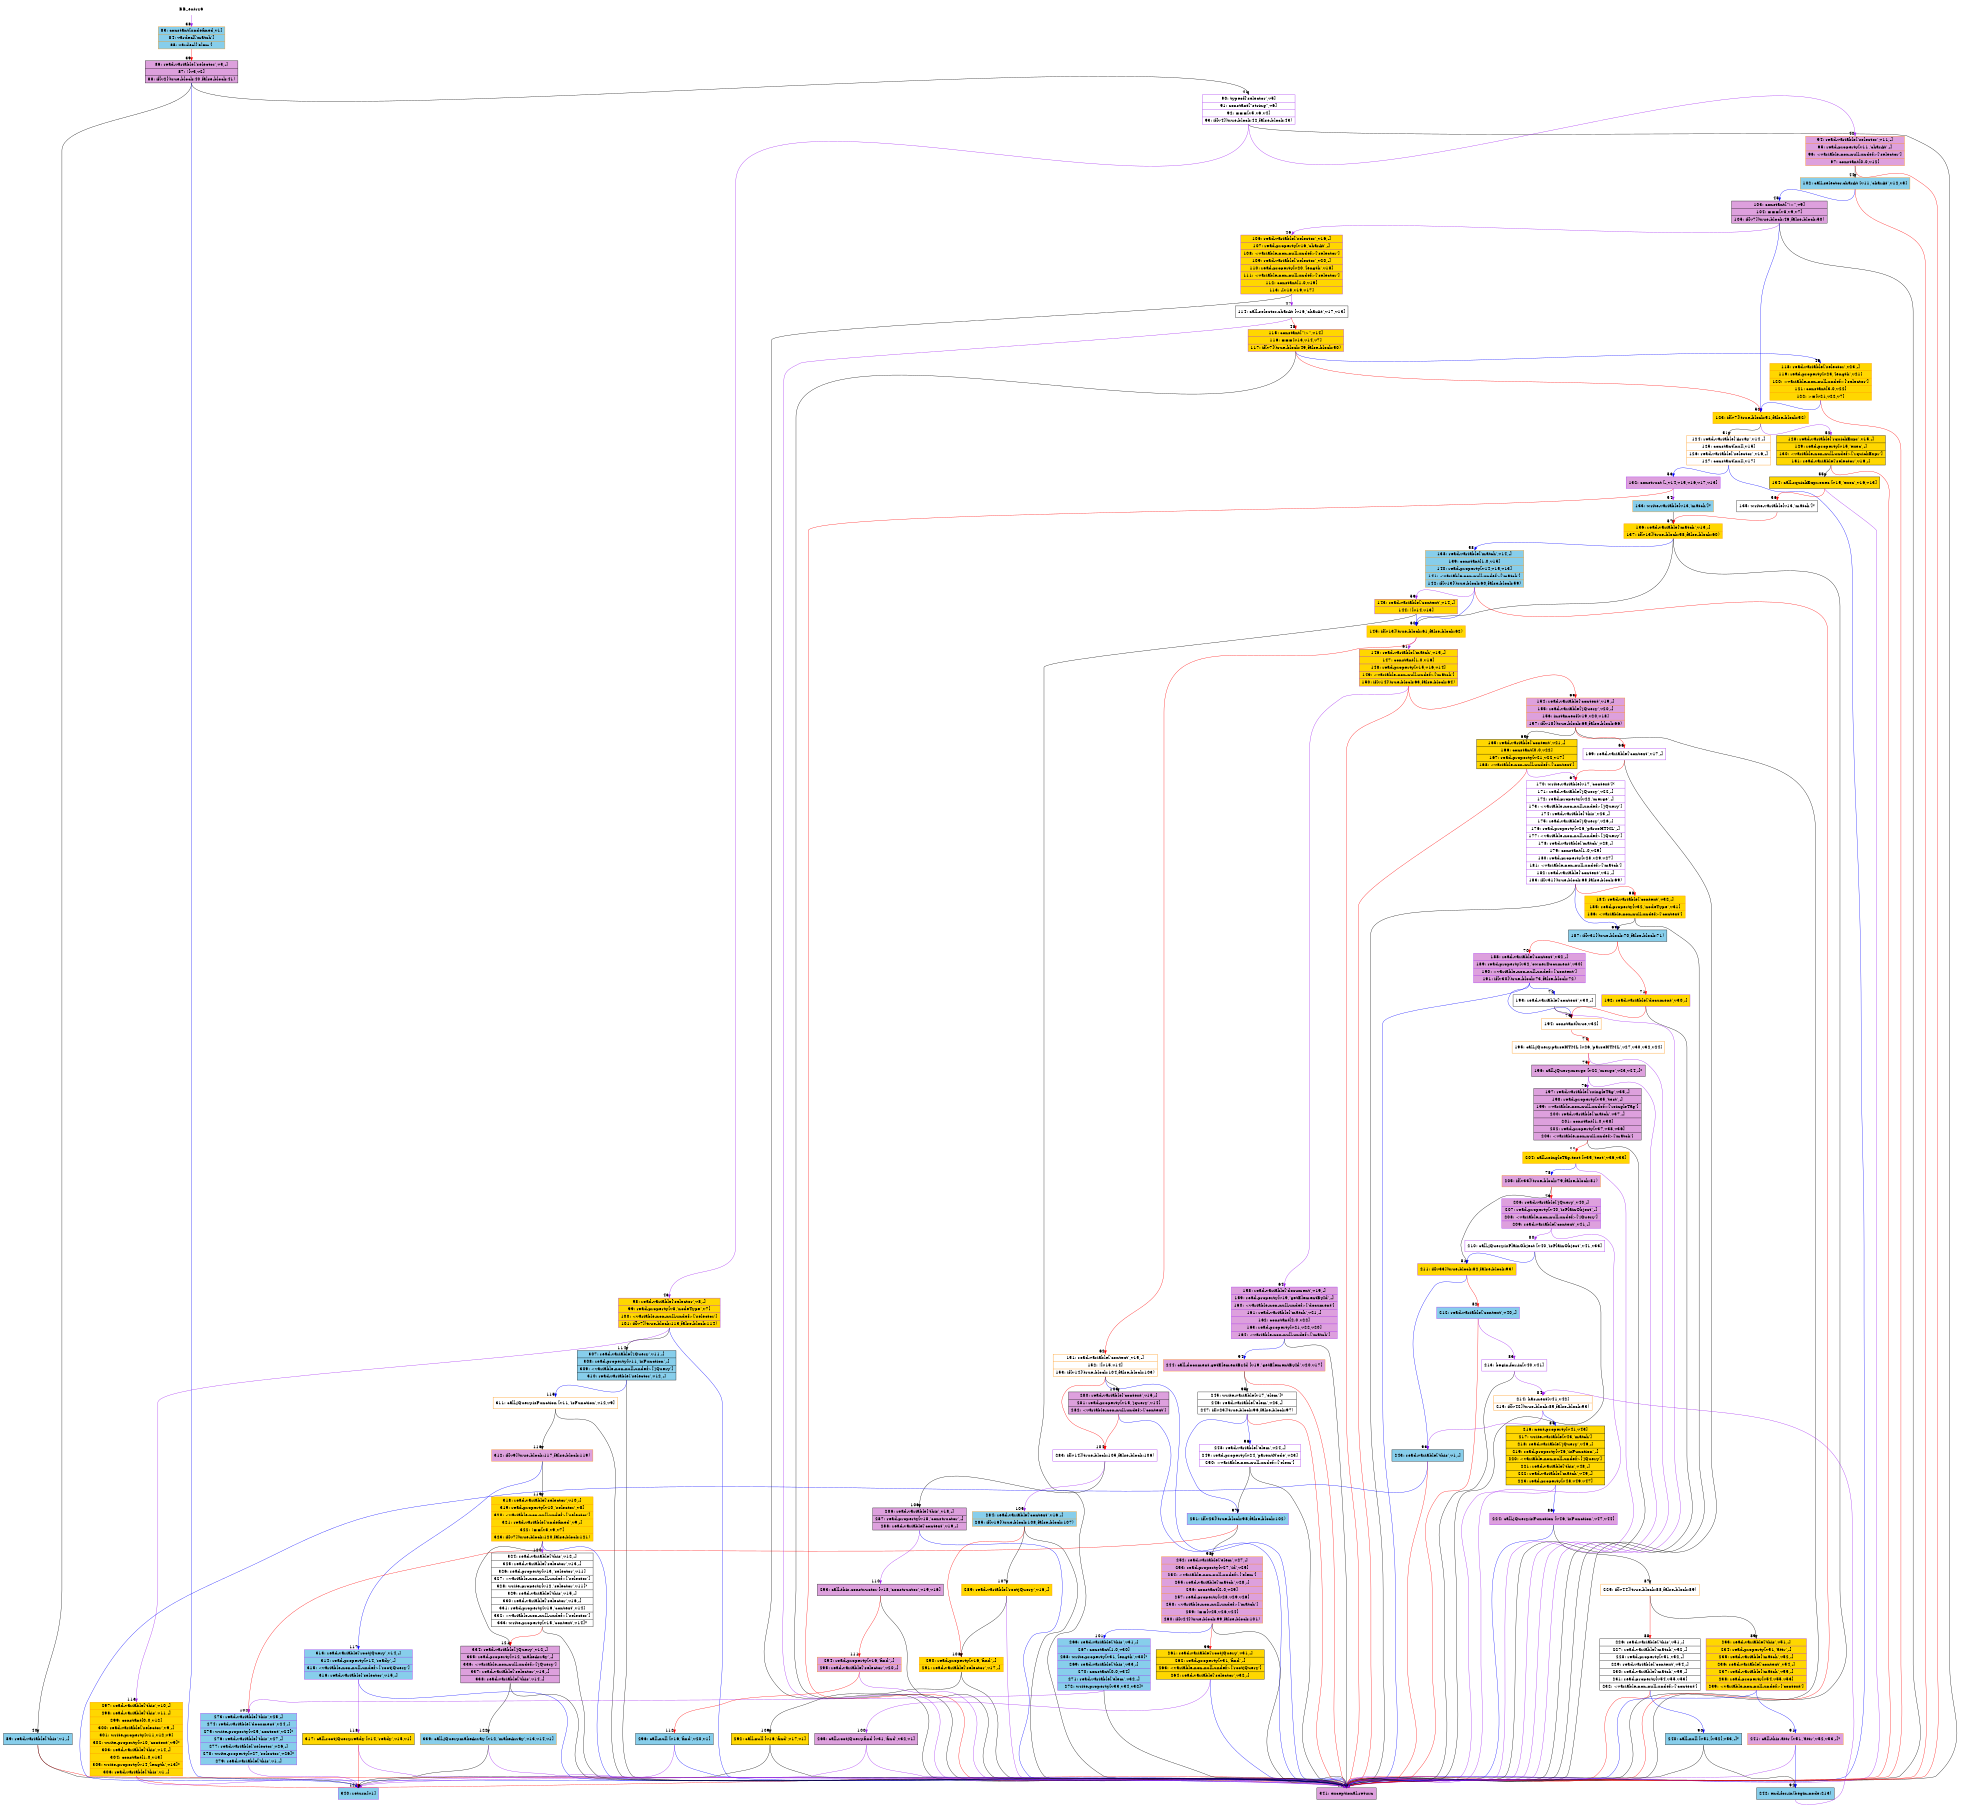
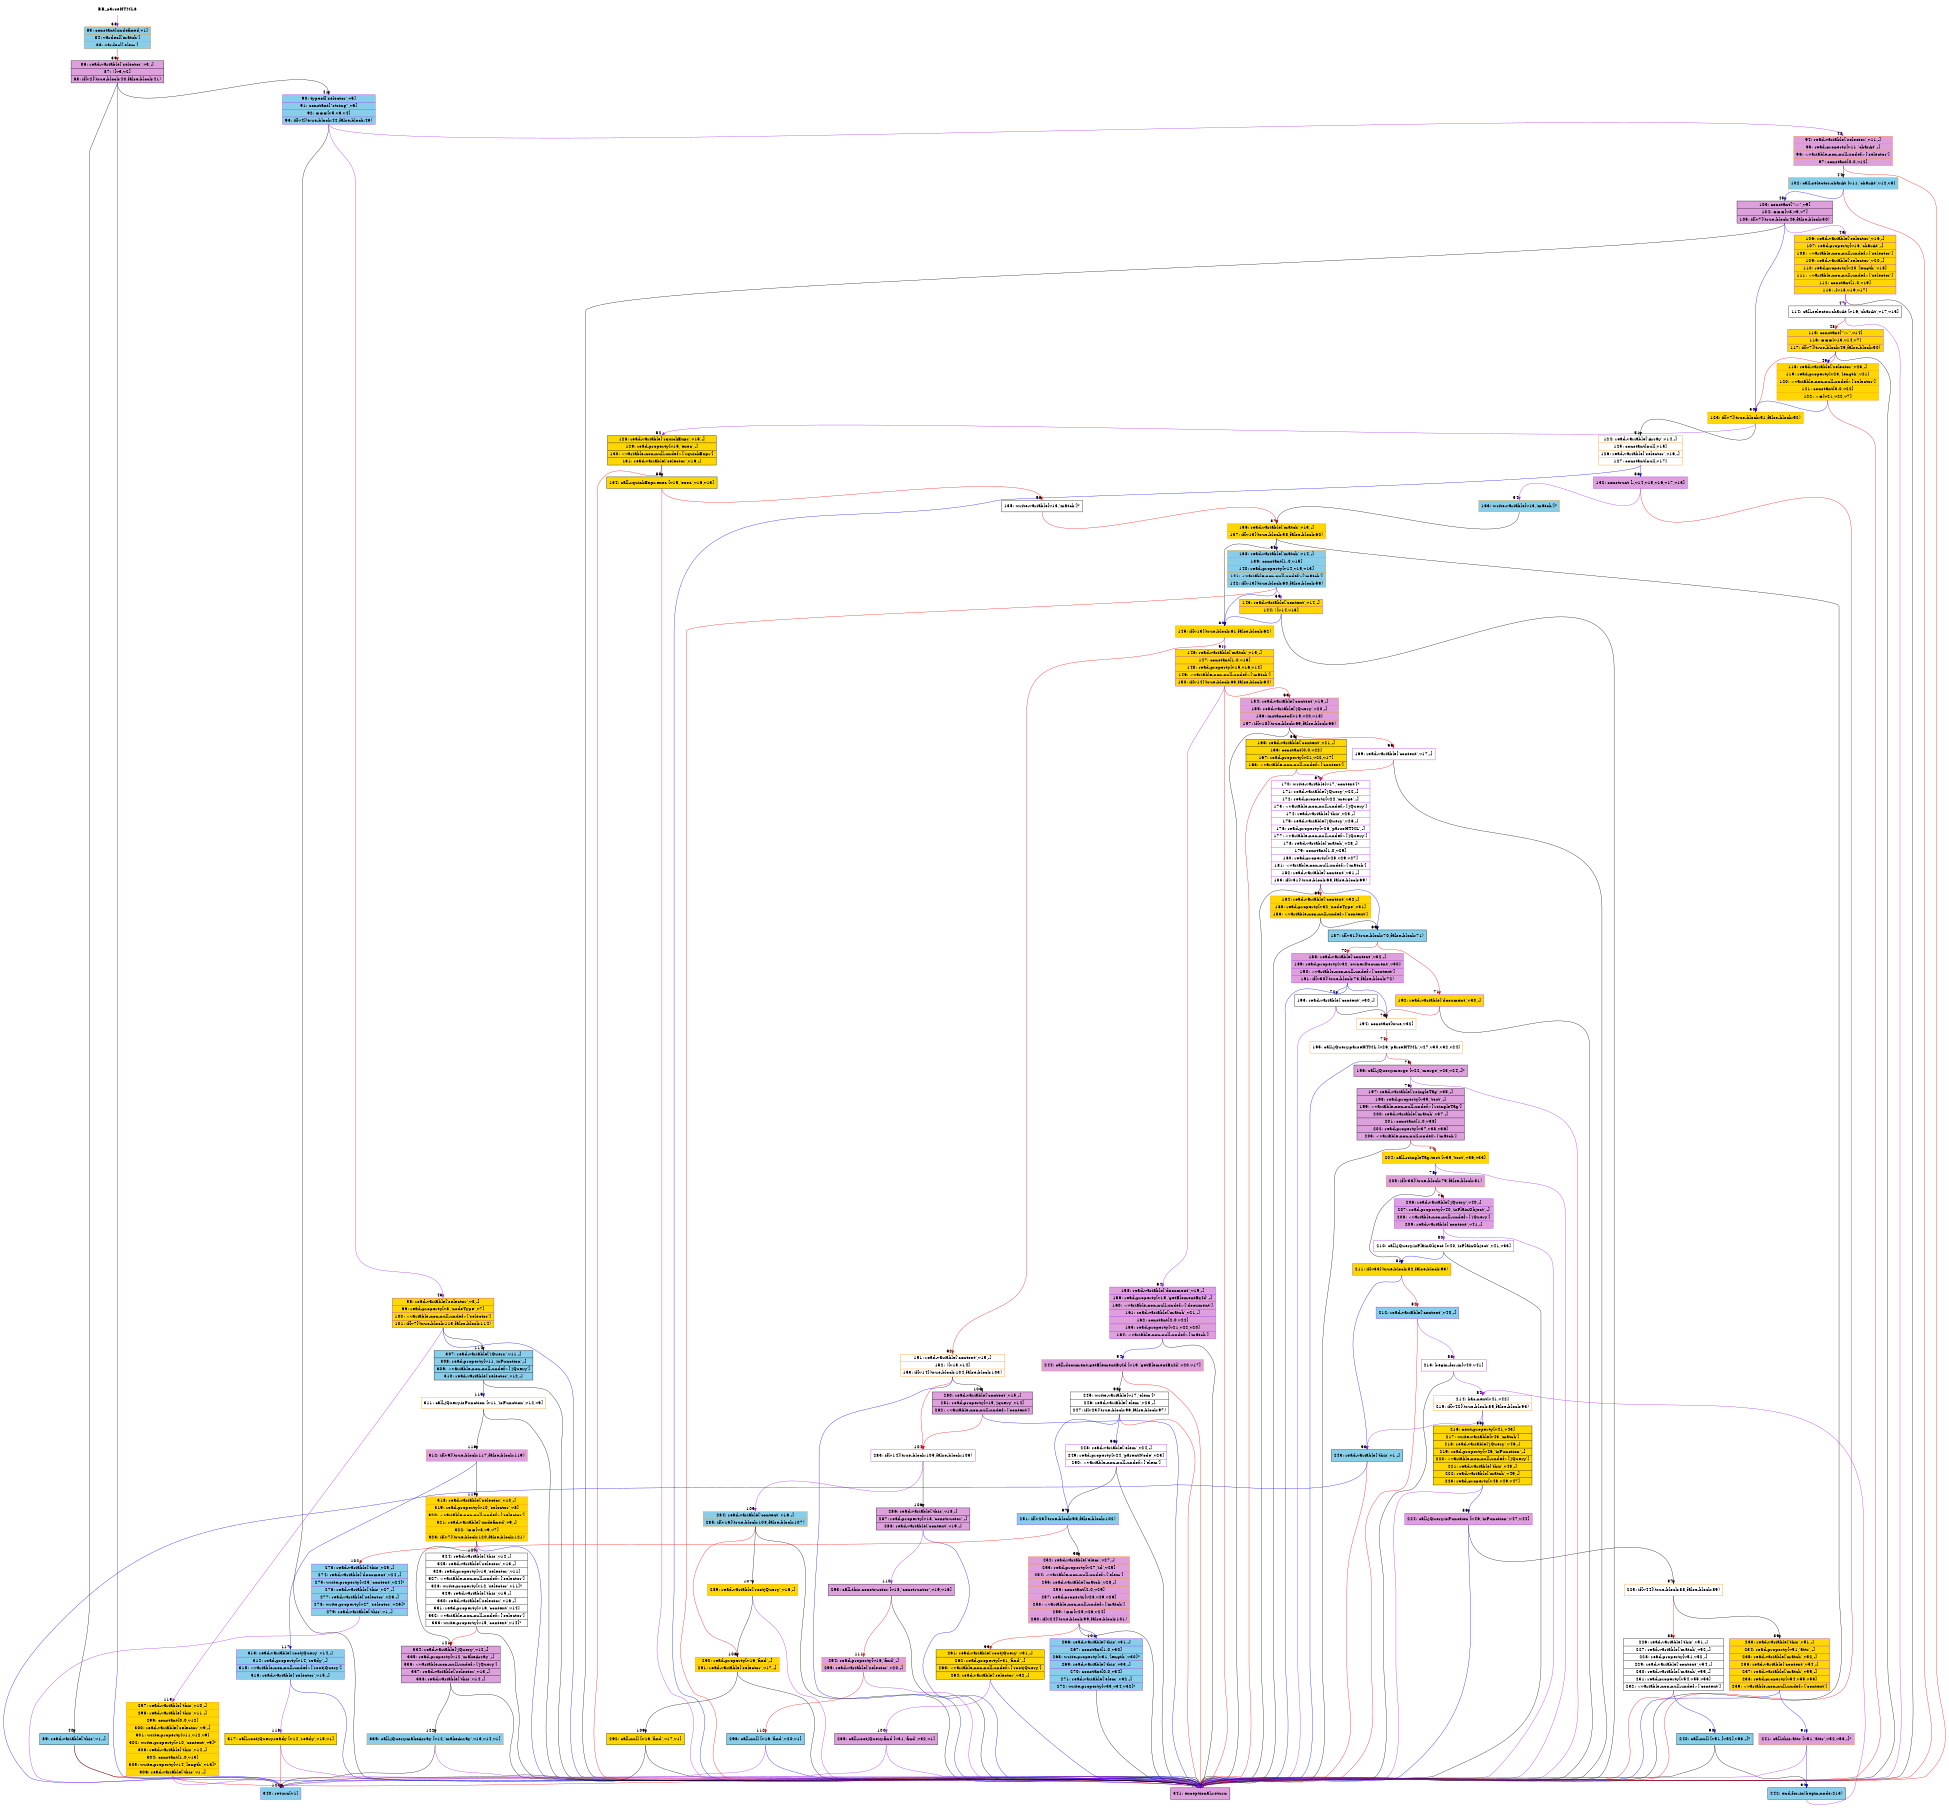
(192, 9) -> (117, 9)
(1249, 110) -> (329, 110)
(1665, 1525) -> (1310, 1444)
(674, 1700) -> none
